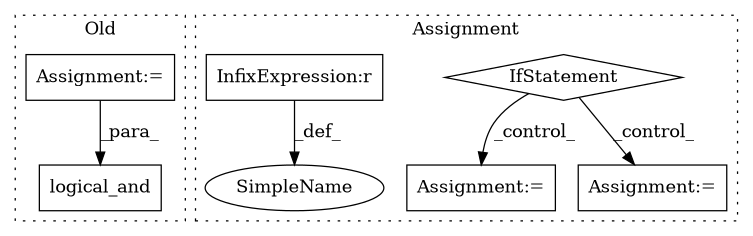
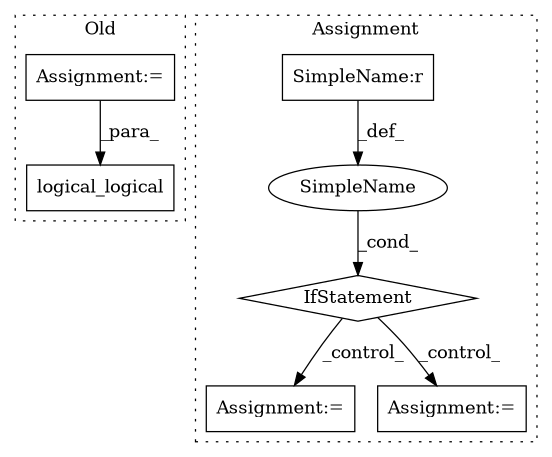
(295, 77) -> (358, 77)
(100, 188) -> (100, 188)
none -> (358, 237)
